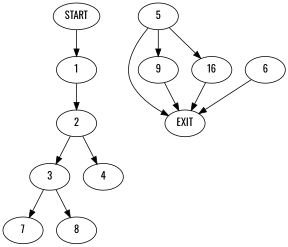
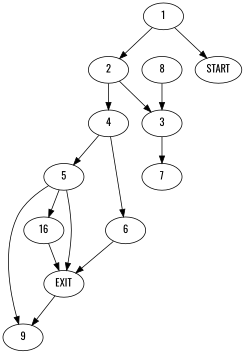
(77, 39) -> (188, 40)
(170, 93) -> (46, 308)
none -> (89, 147)
none -> (116, 173)
(61, 200) -> (162, 93)
